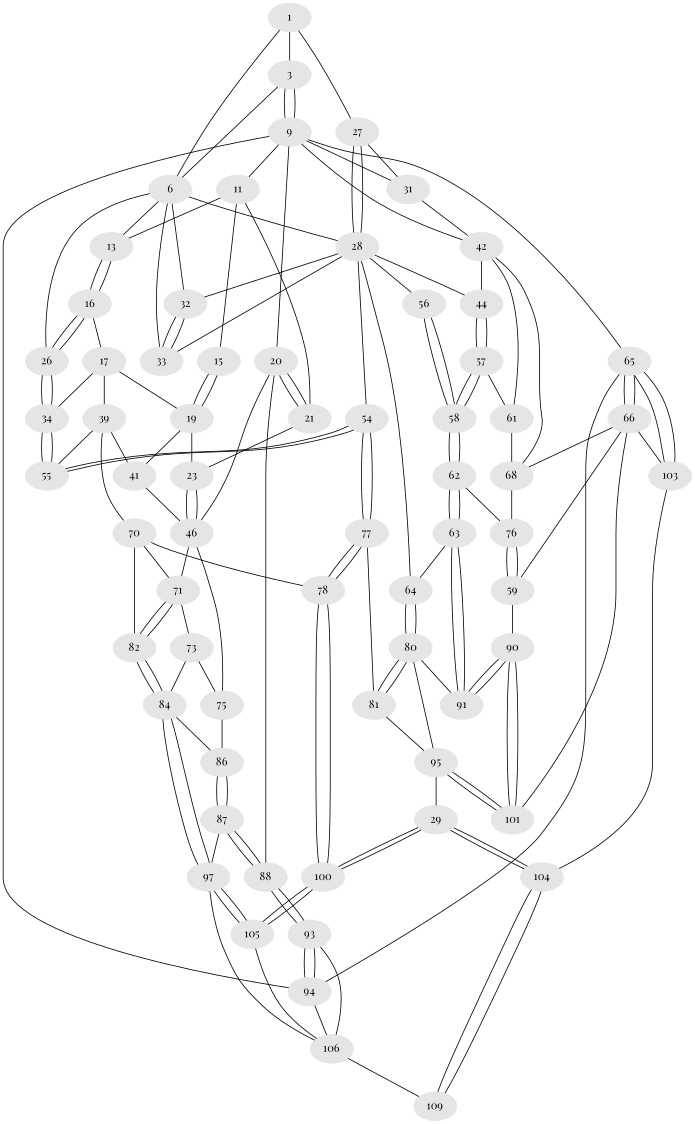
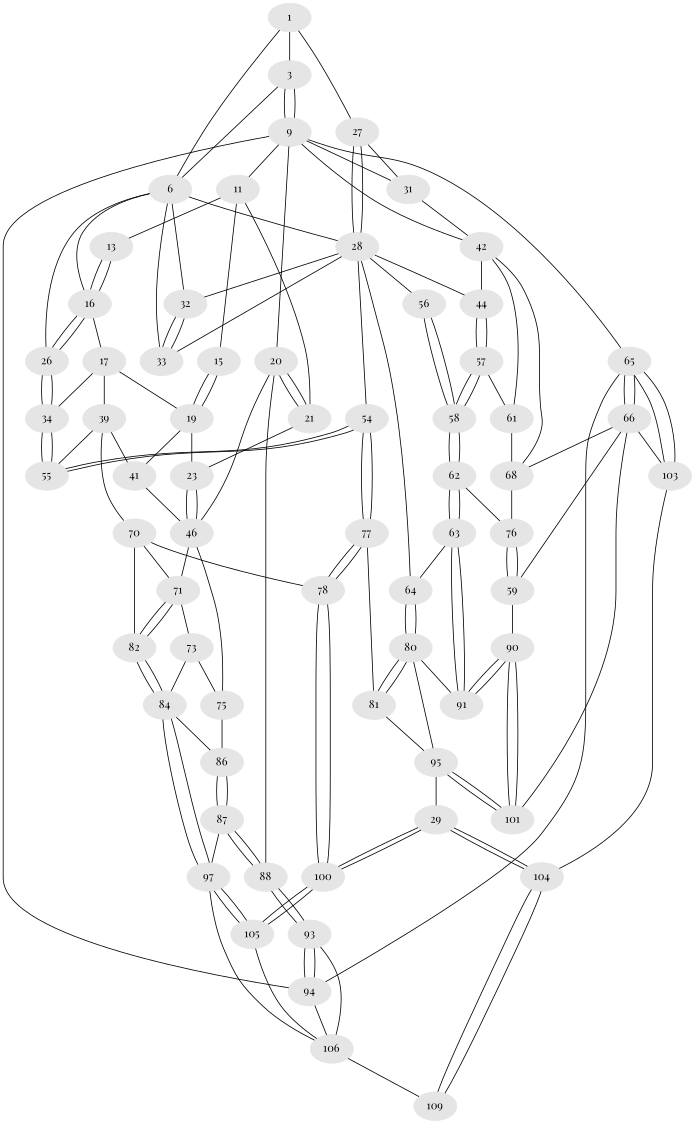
(141, 218) -> (87, 227)
